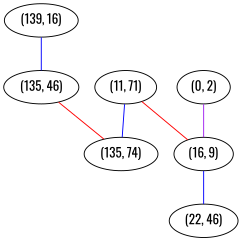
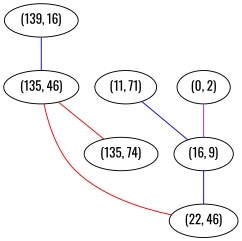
(123, 121) -> none
(165, 121) -> (165, 121)
none -> (88, 181)
